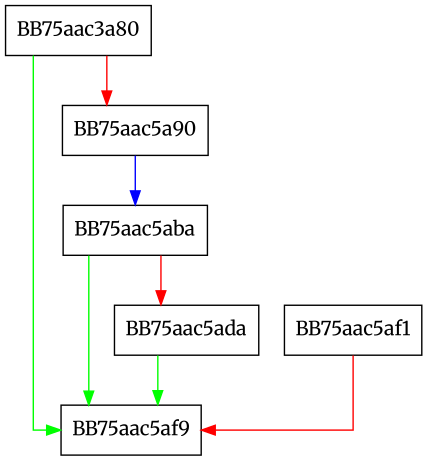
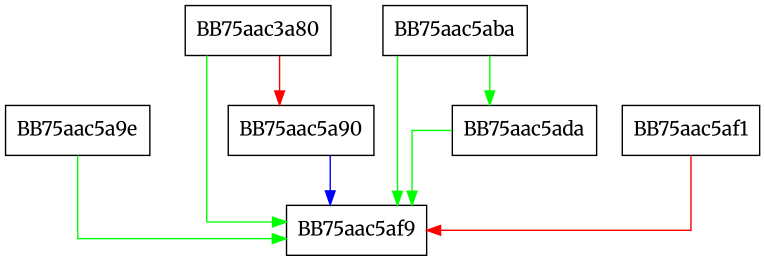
none -> (78, 130)
(135, 173) -> (330, 173)
(161, 273) -> (490, 73)
